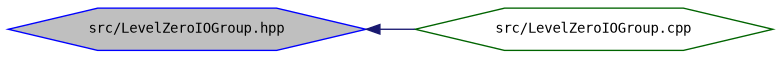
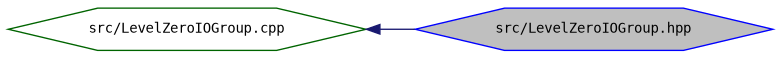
(397, 29) -> (397, 29)
